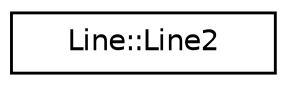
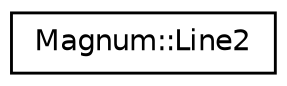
(143, 43) -> (143, 43)
